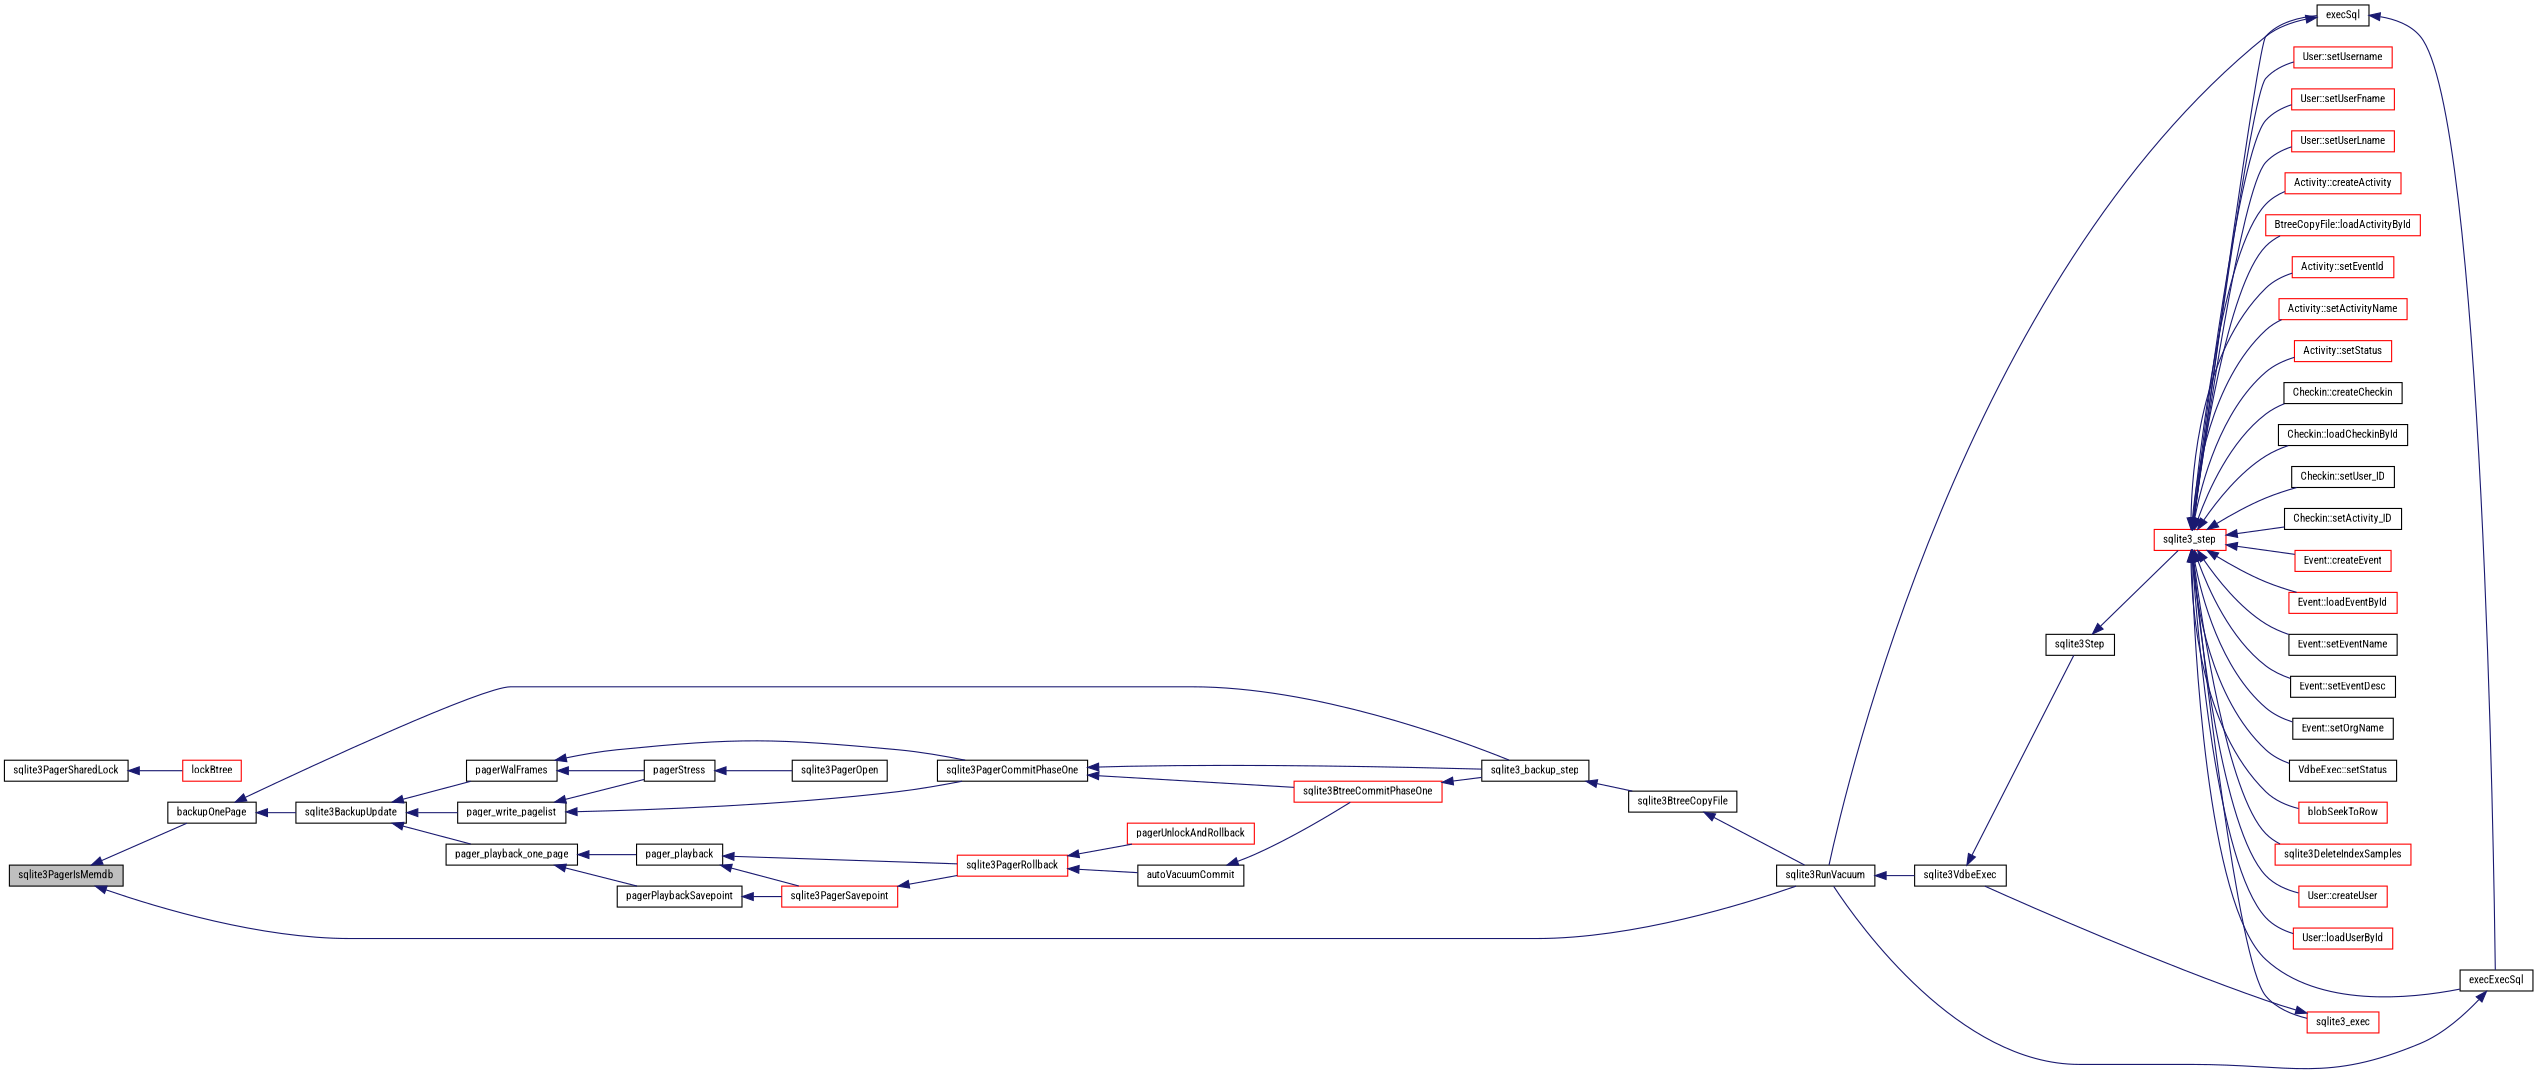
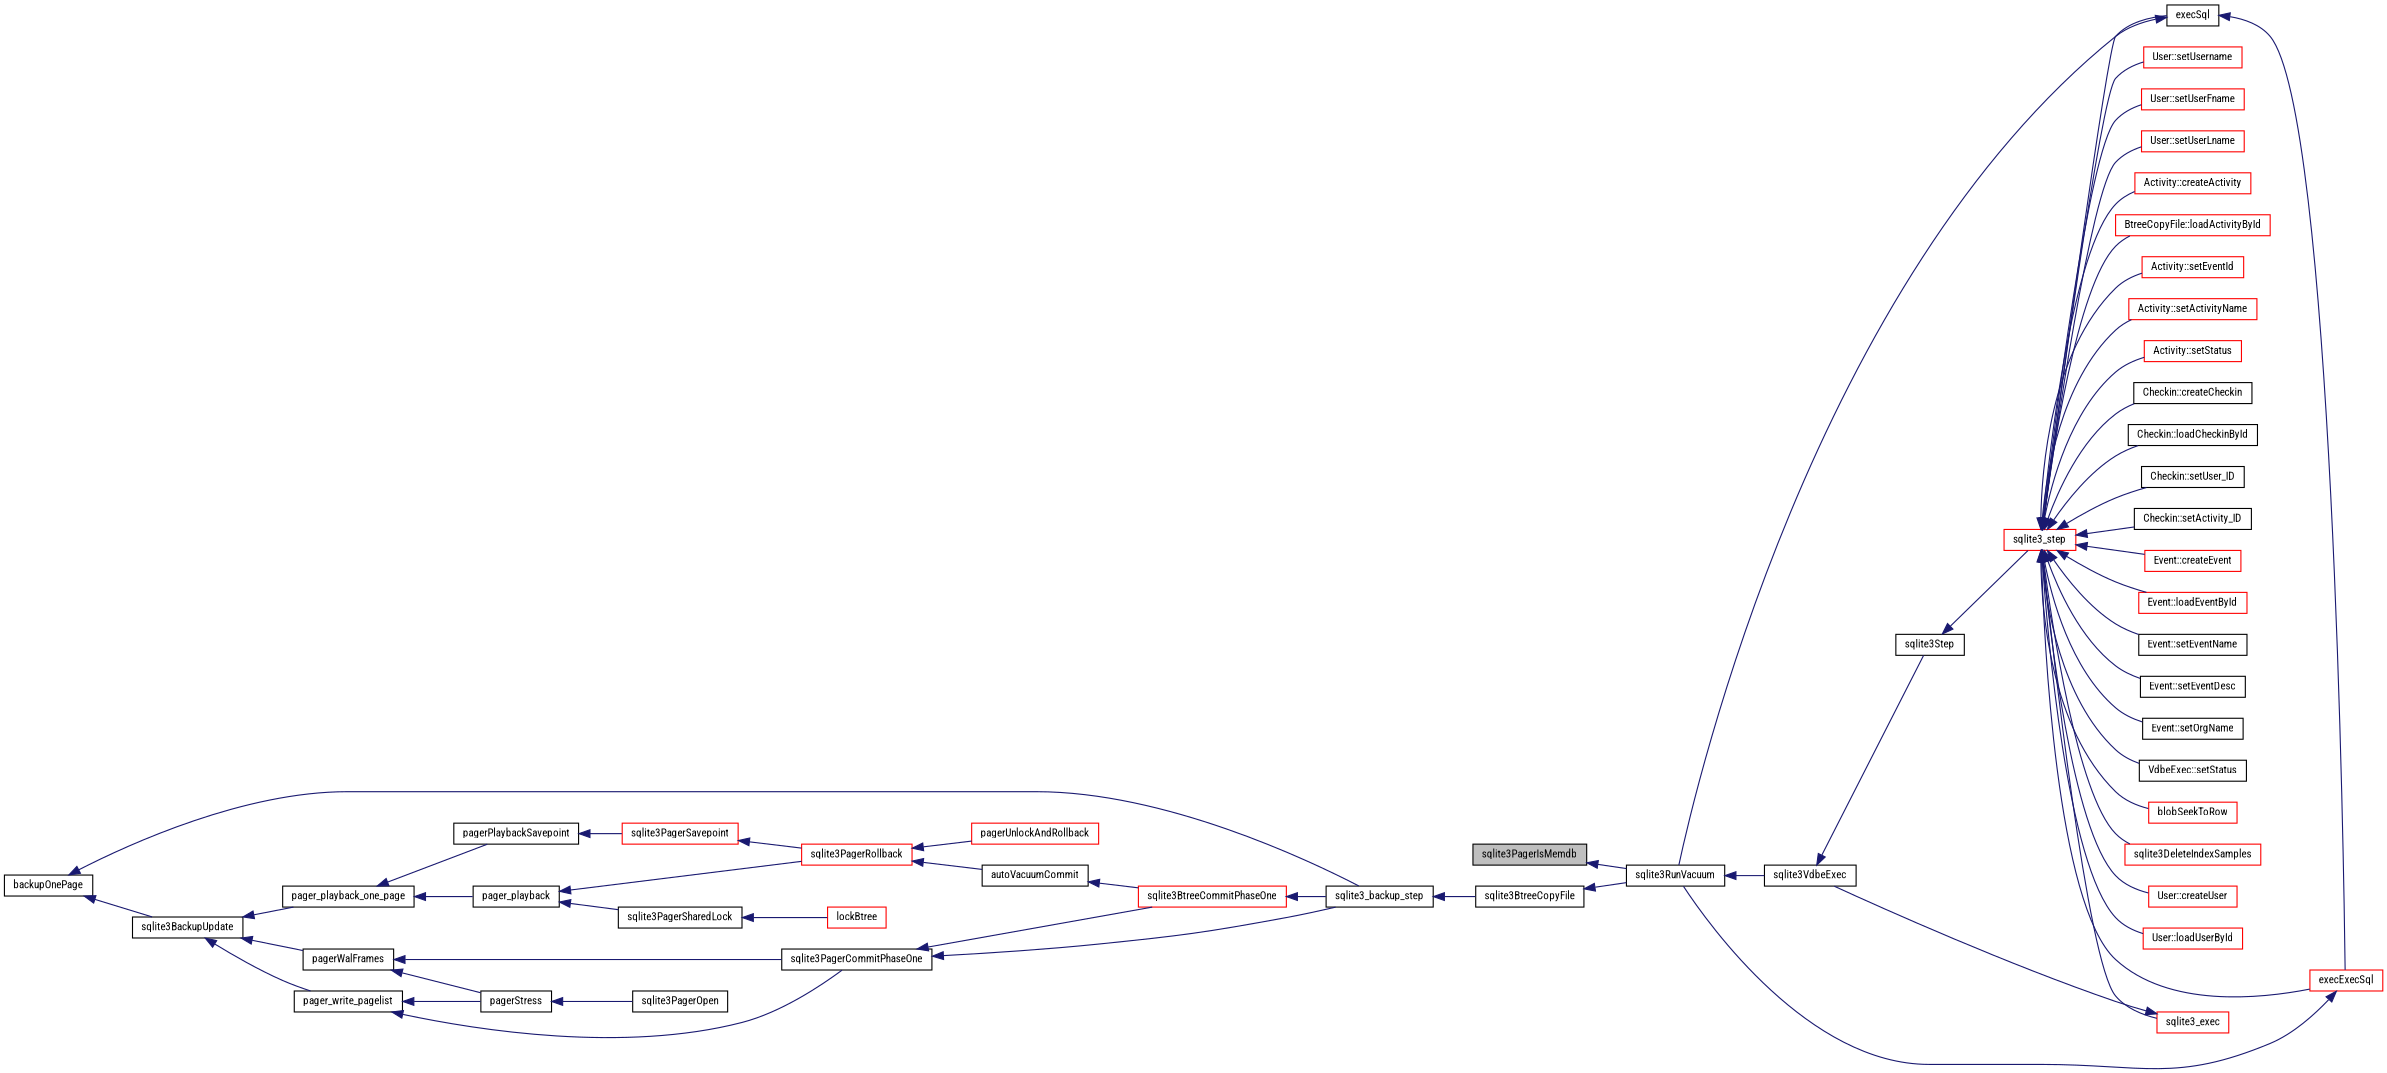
(144, 842) -> none
(765, 877) -> (595, 907)
(2497, 981) -> (2346, 981)
